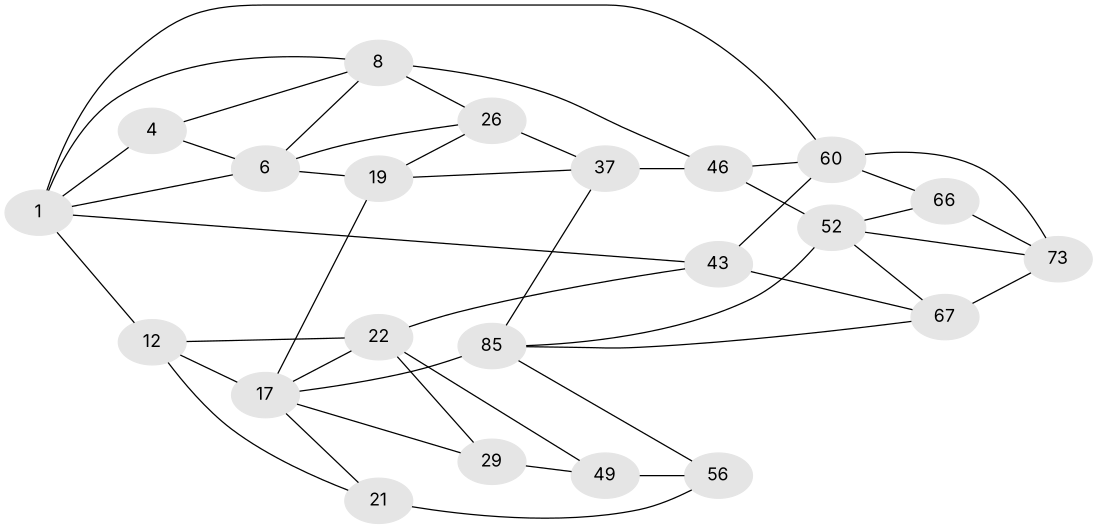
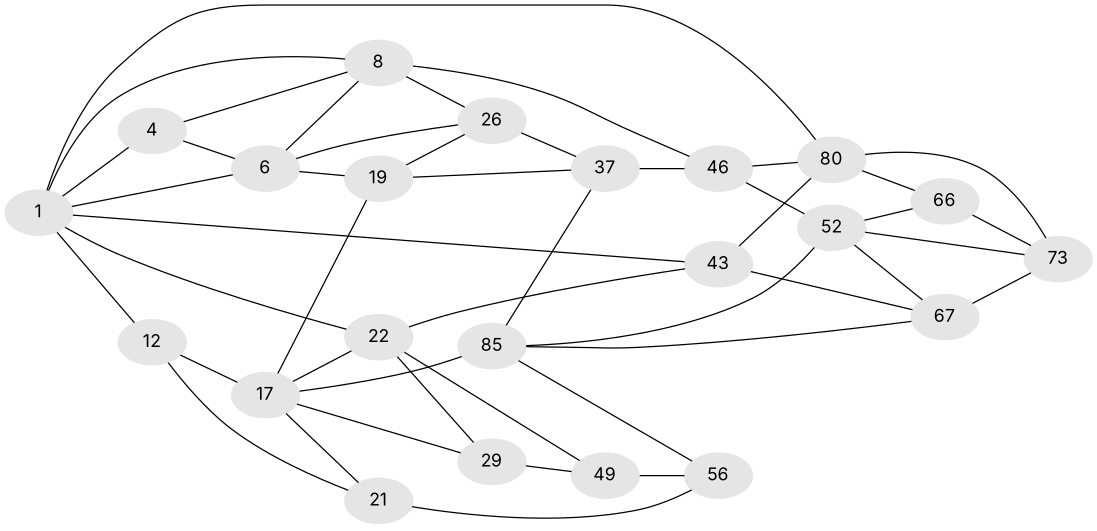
(832, 160) -> (832, 160)
(266, 340) -> (203, 286)
